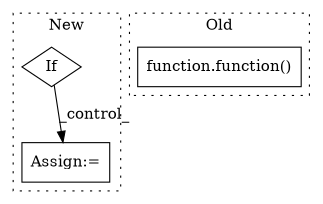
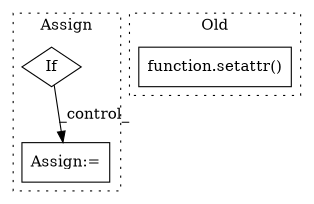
(67, 26) -> (67, 26)
(219, 67) -> (215, 67)
